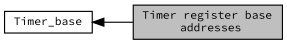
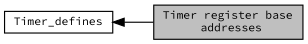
(48, 22) -> (59, 22)
